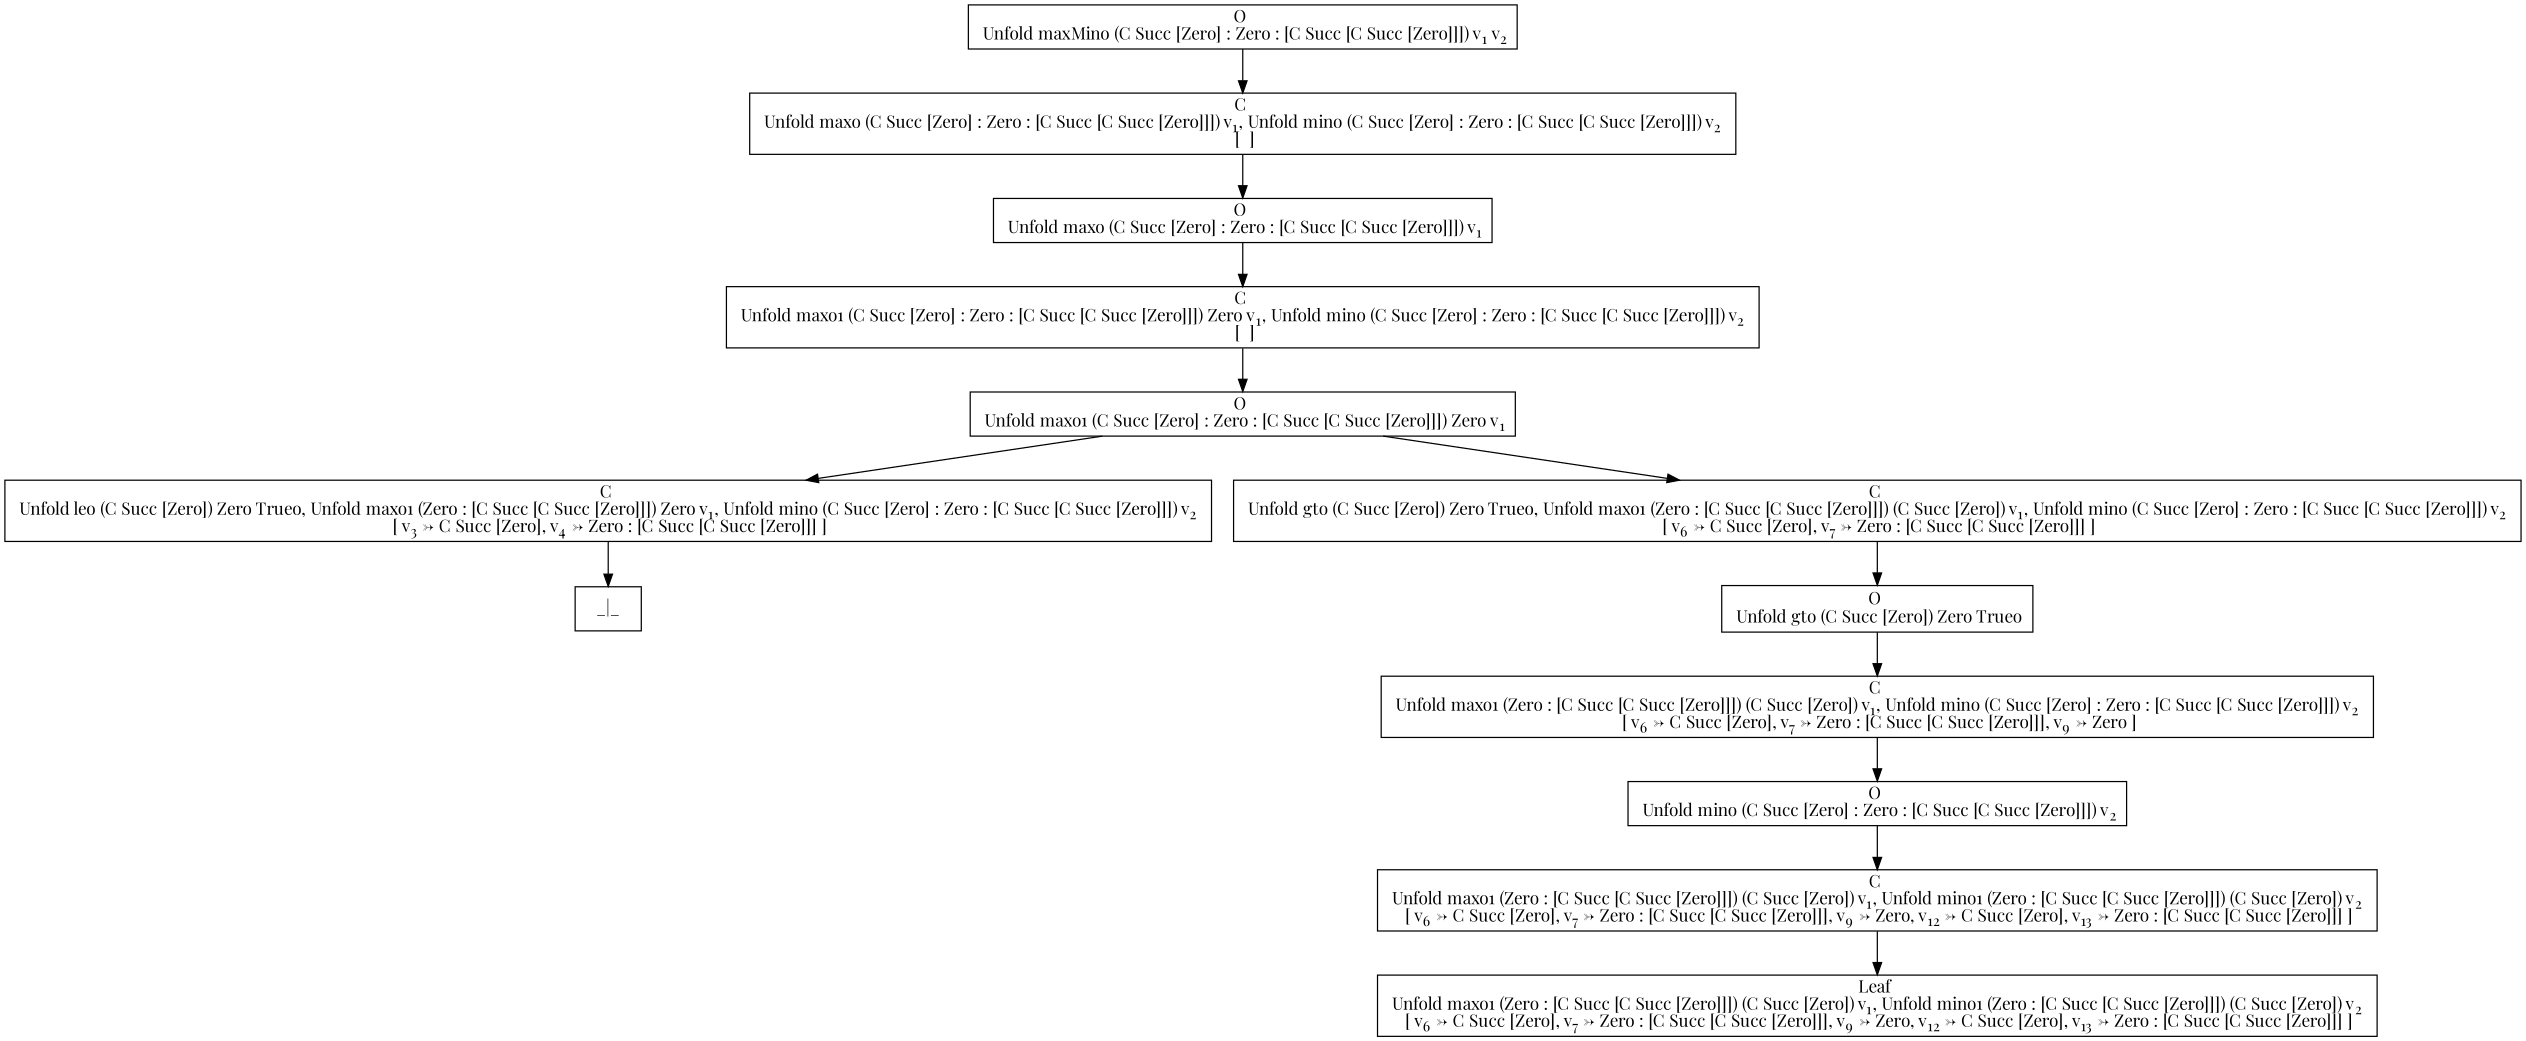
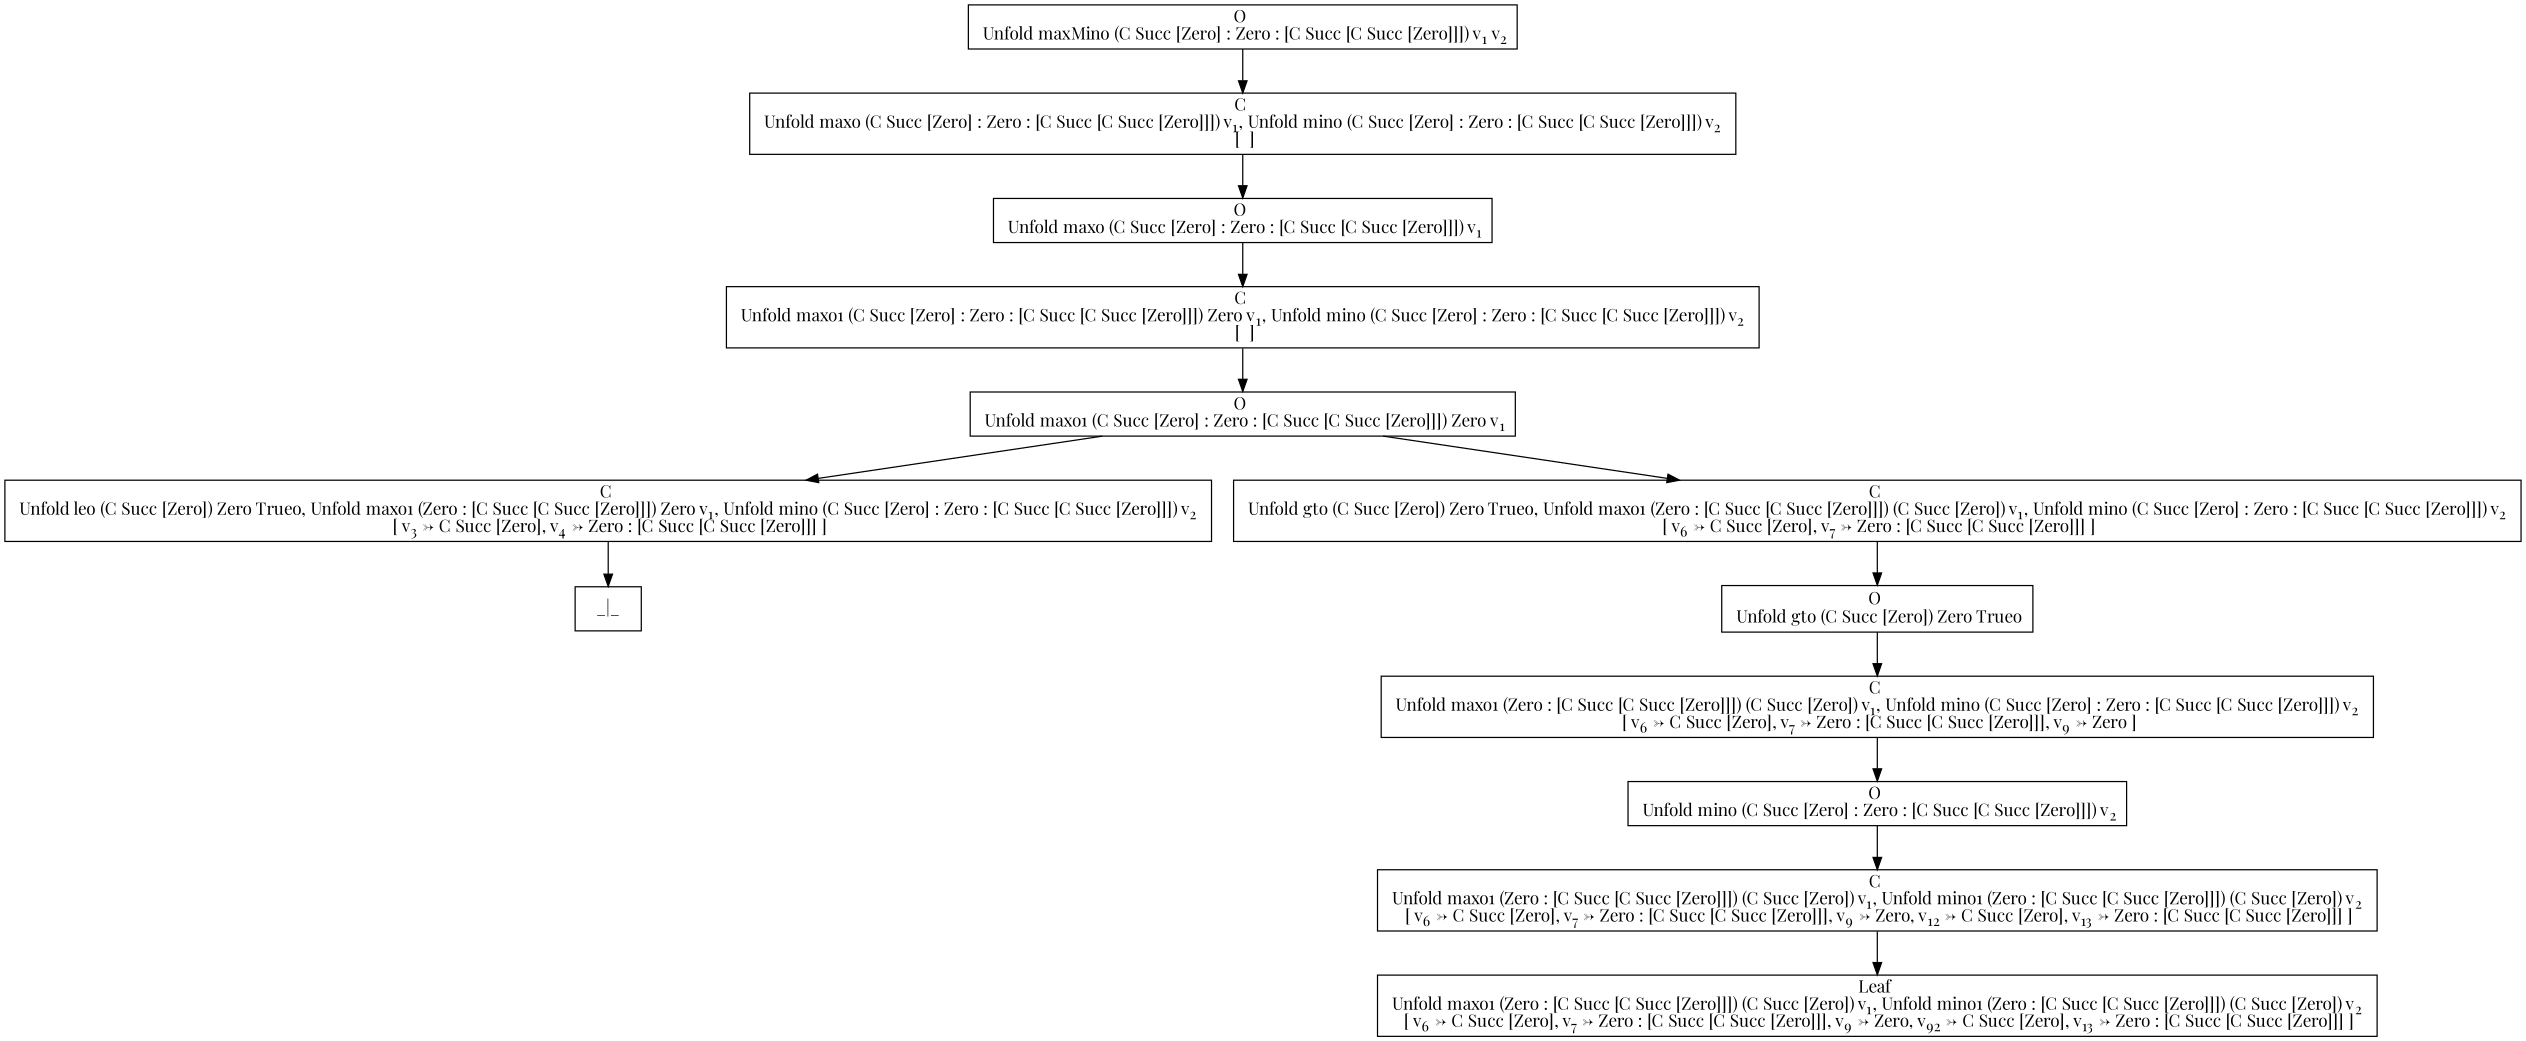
(1934, 1022) -> (1934, 1022)
